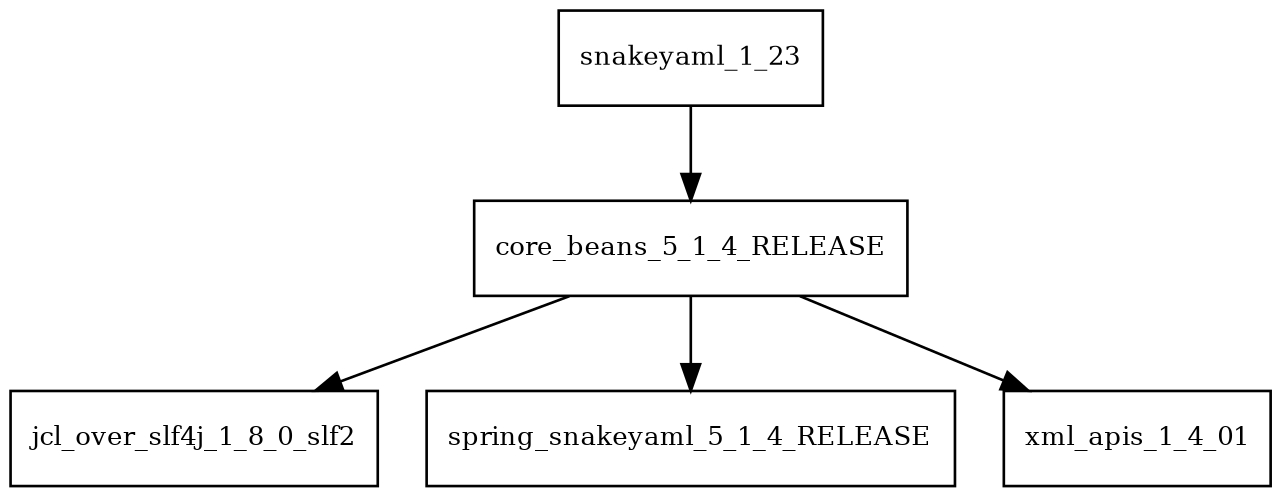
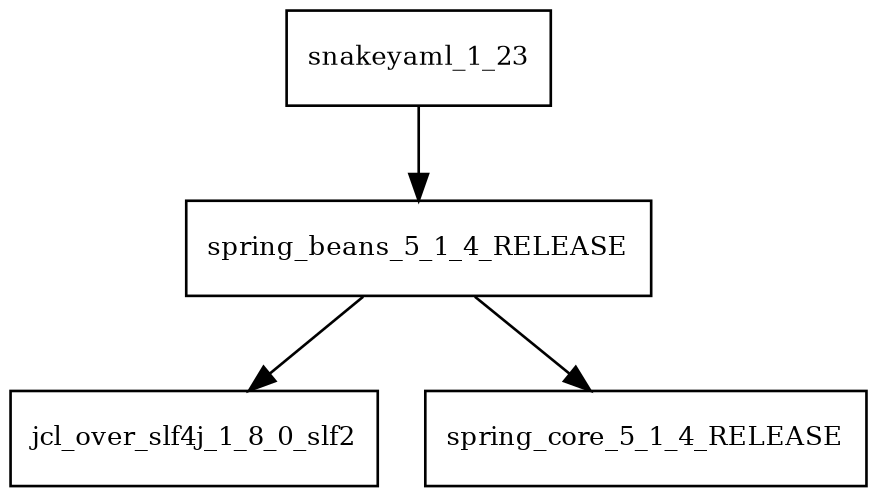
(691, 248) -> (419, 248)
(691, 439) -> (646, 439)
(1137, 439) -> none
